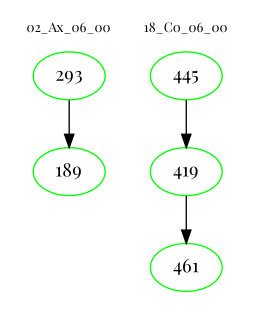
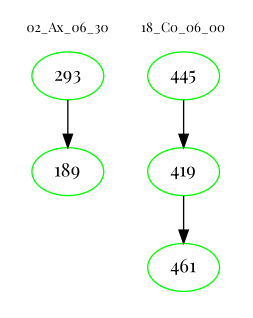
(69, 29) -> (68, 29)
